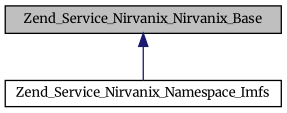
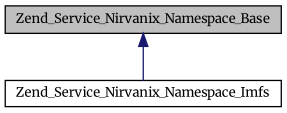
(143, 20) -> (143, 20)
